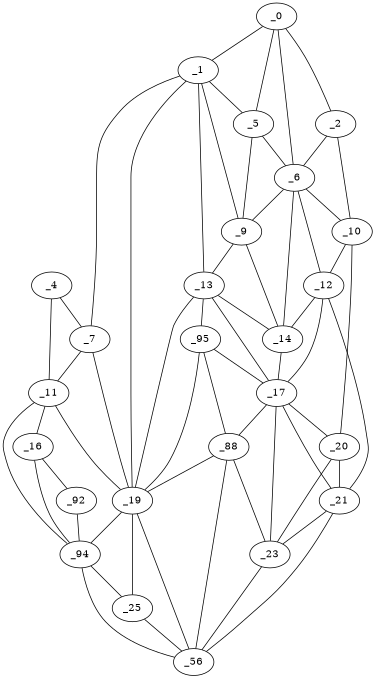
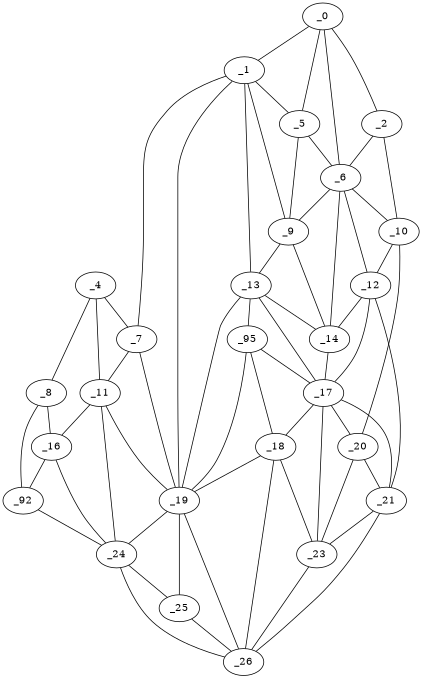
none -> (46, 393)
(229, 447) -> (276, 447)
(80, 554) -> (117, 554)
(194, 662) -> (244, 662)
